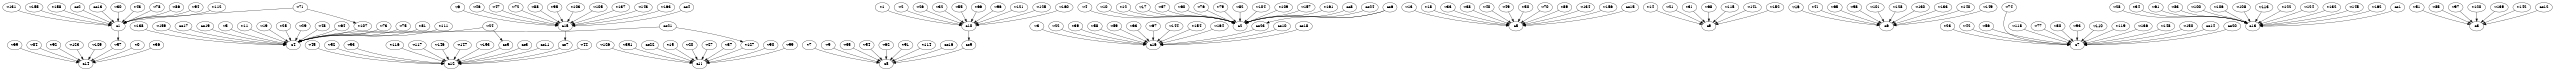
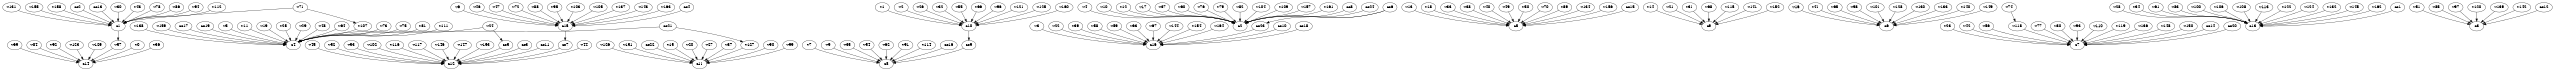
(2022, 38) -> (2013, 16)
none -> (372, 45)
(628, 45) -> (628, 45)
